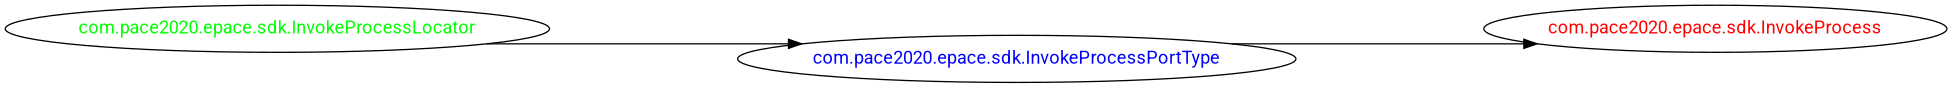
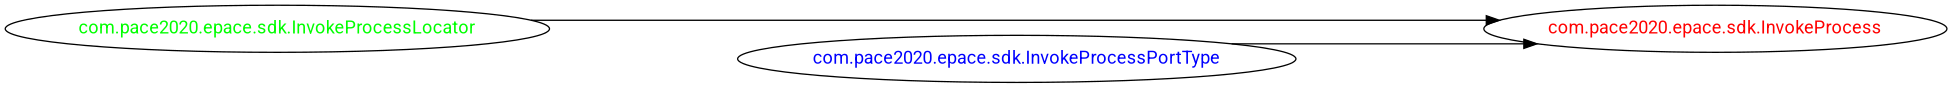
(638, 44) -> (1009, 20)
